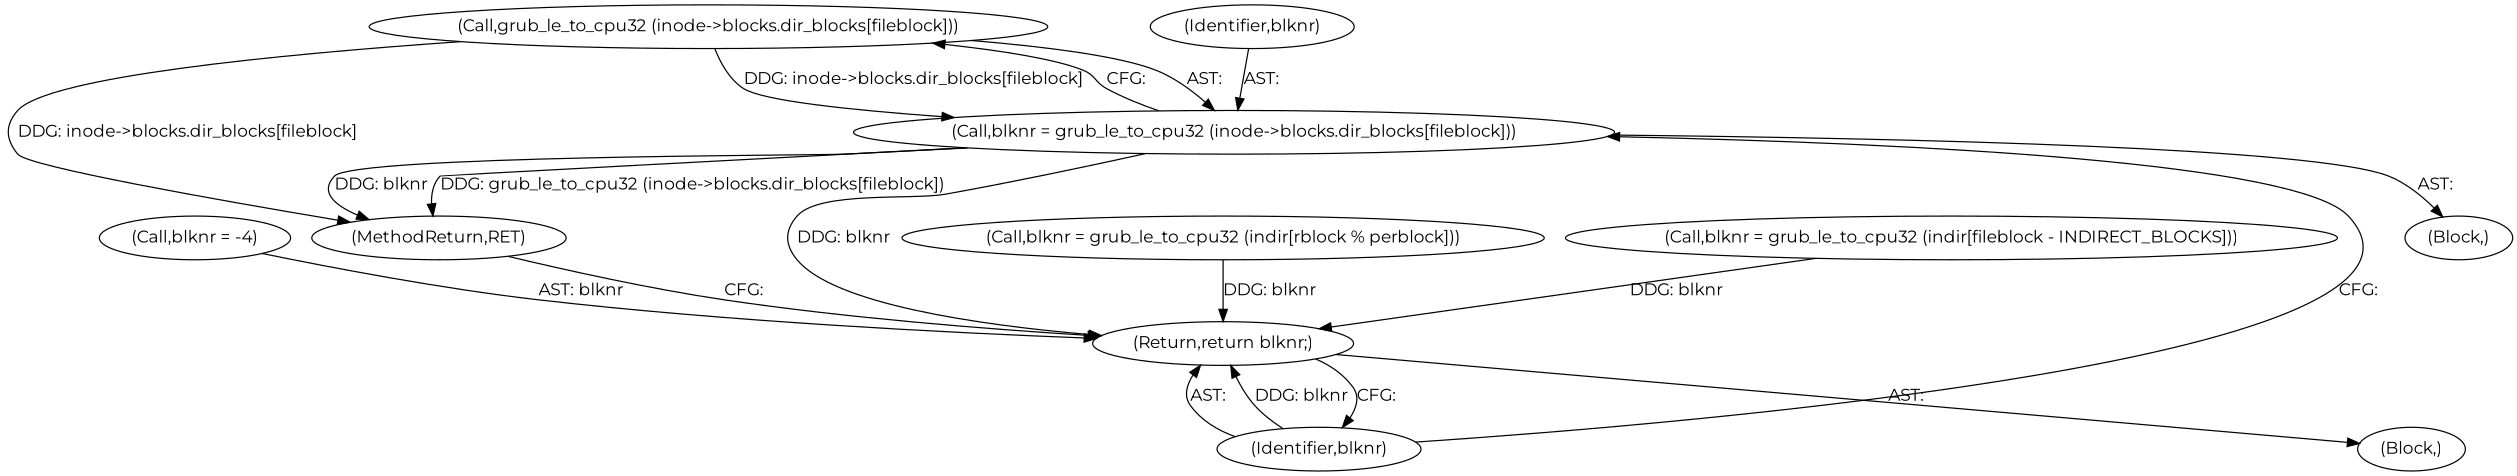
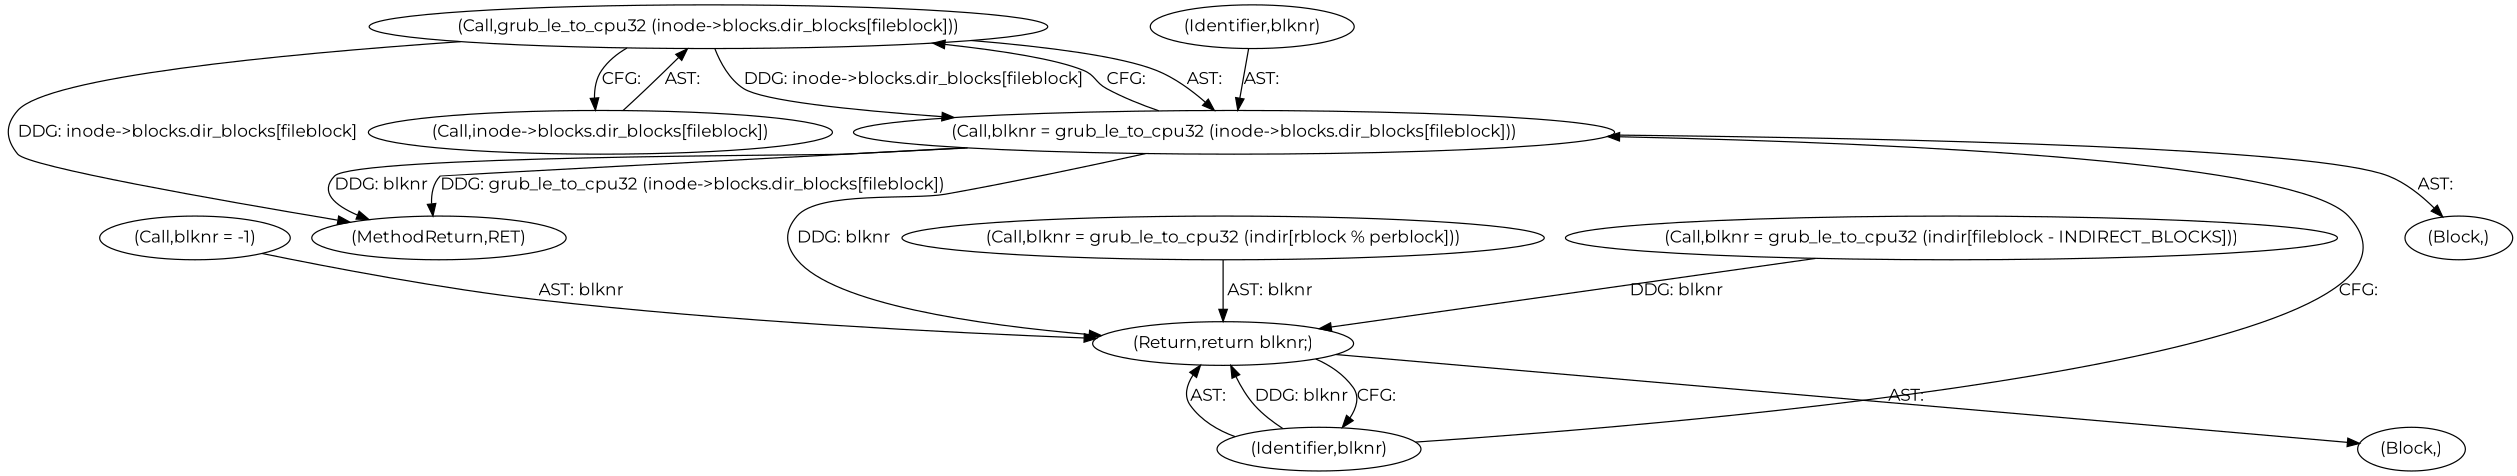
none -> (600, 132)
(195, 238) -> (195, 238)
(1270, 291) -> (1270, 291)
(796, 309) -> none
